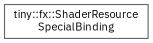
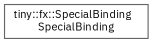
(76, 21) -> (76, 21)
